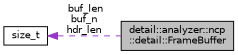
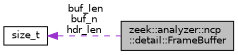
(177, 36) -> (177, 36)
